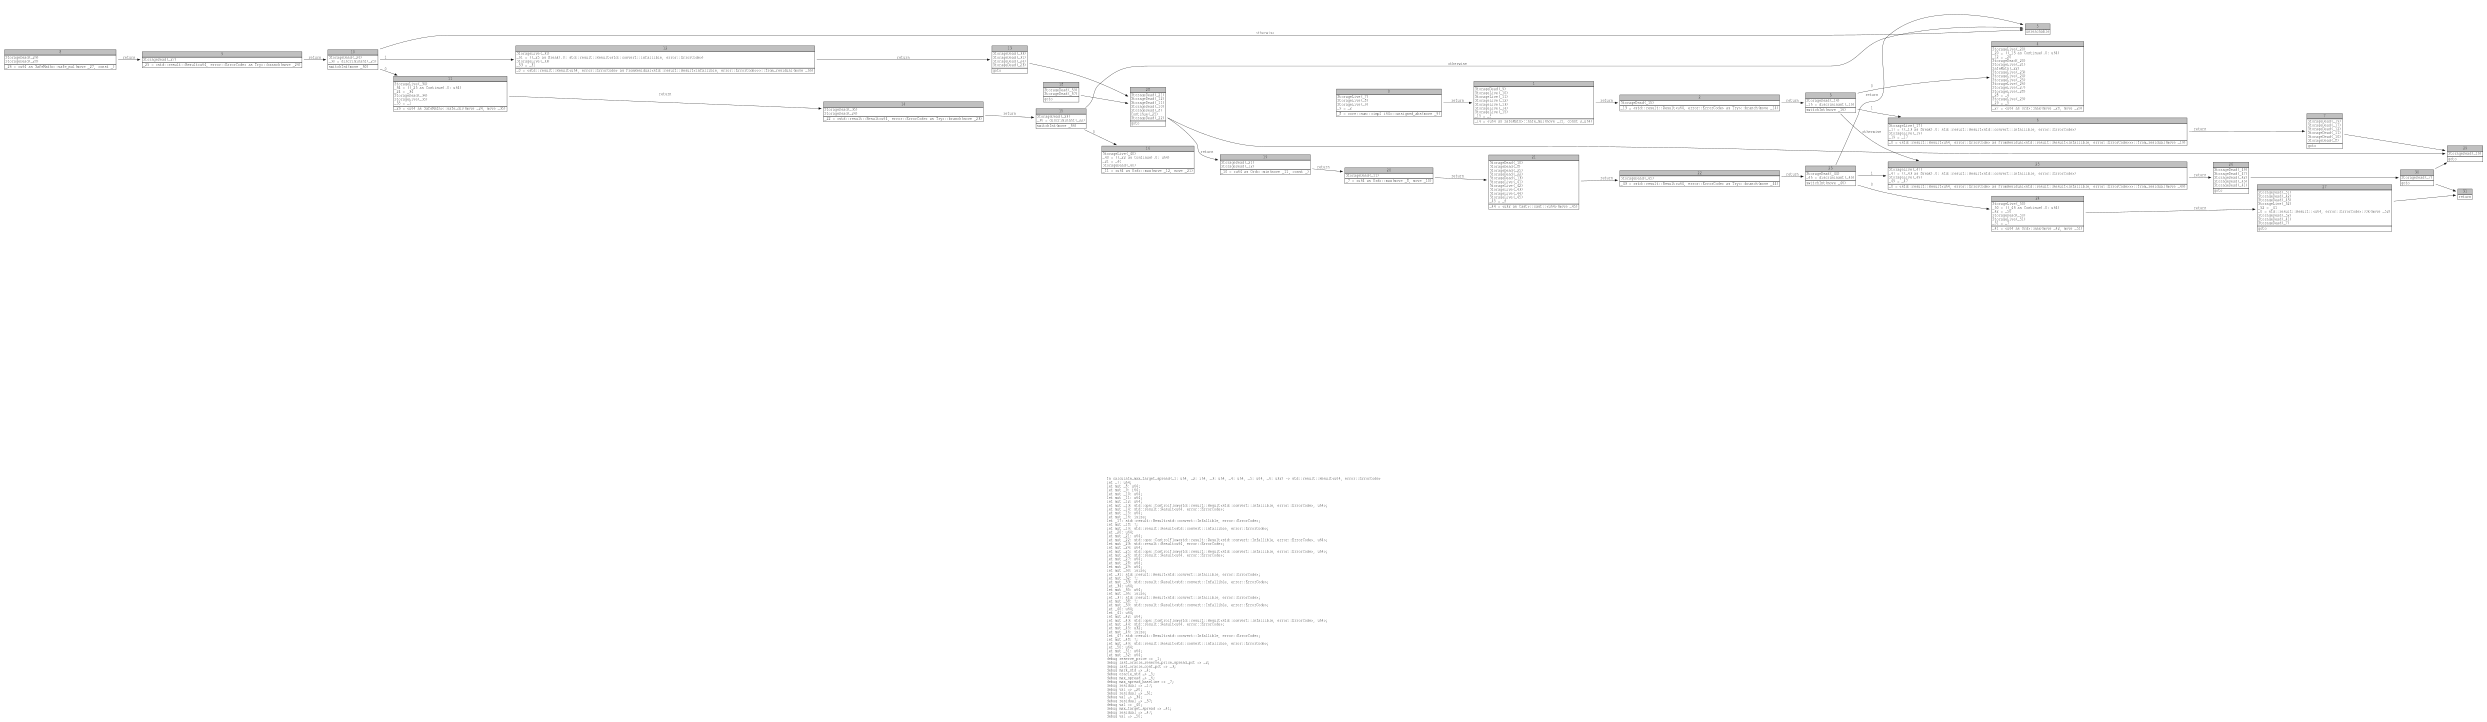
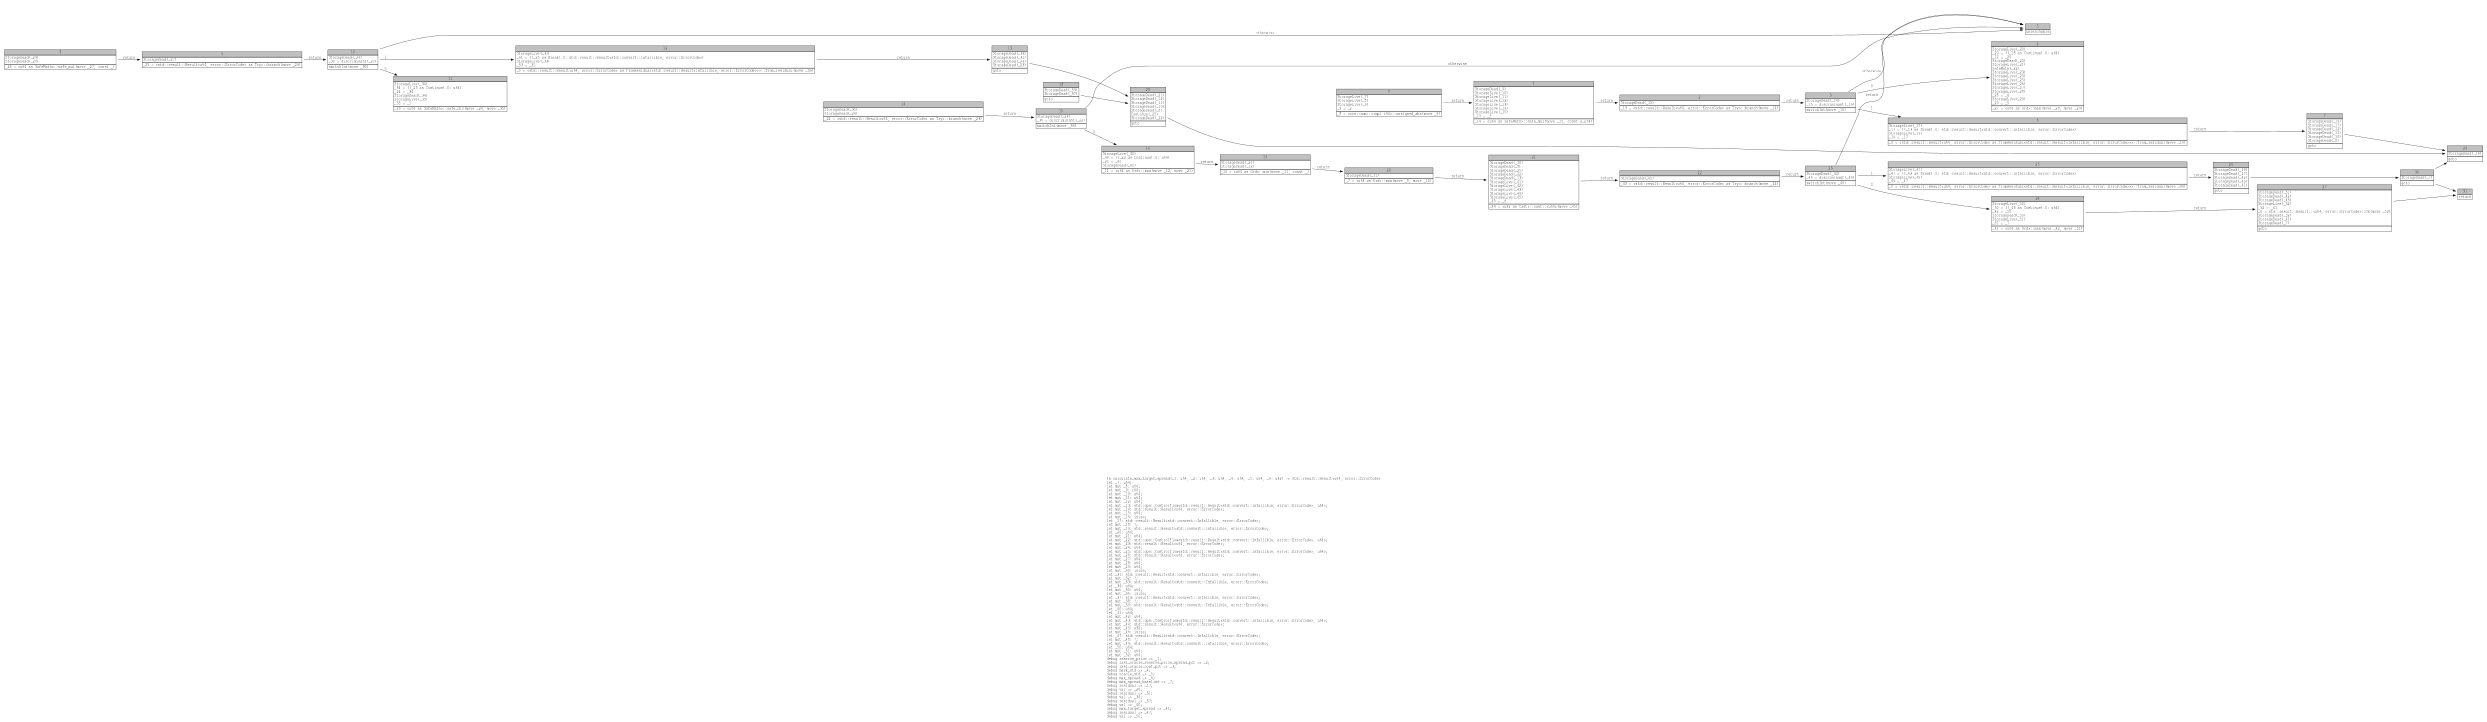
(664, 102) -> none
(1193, 139) -> (1206, 164)
(1875, 143) -> (1914, 22)
